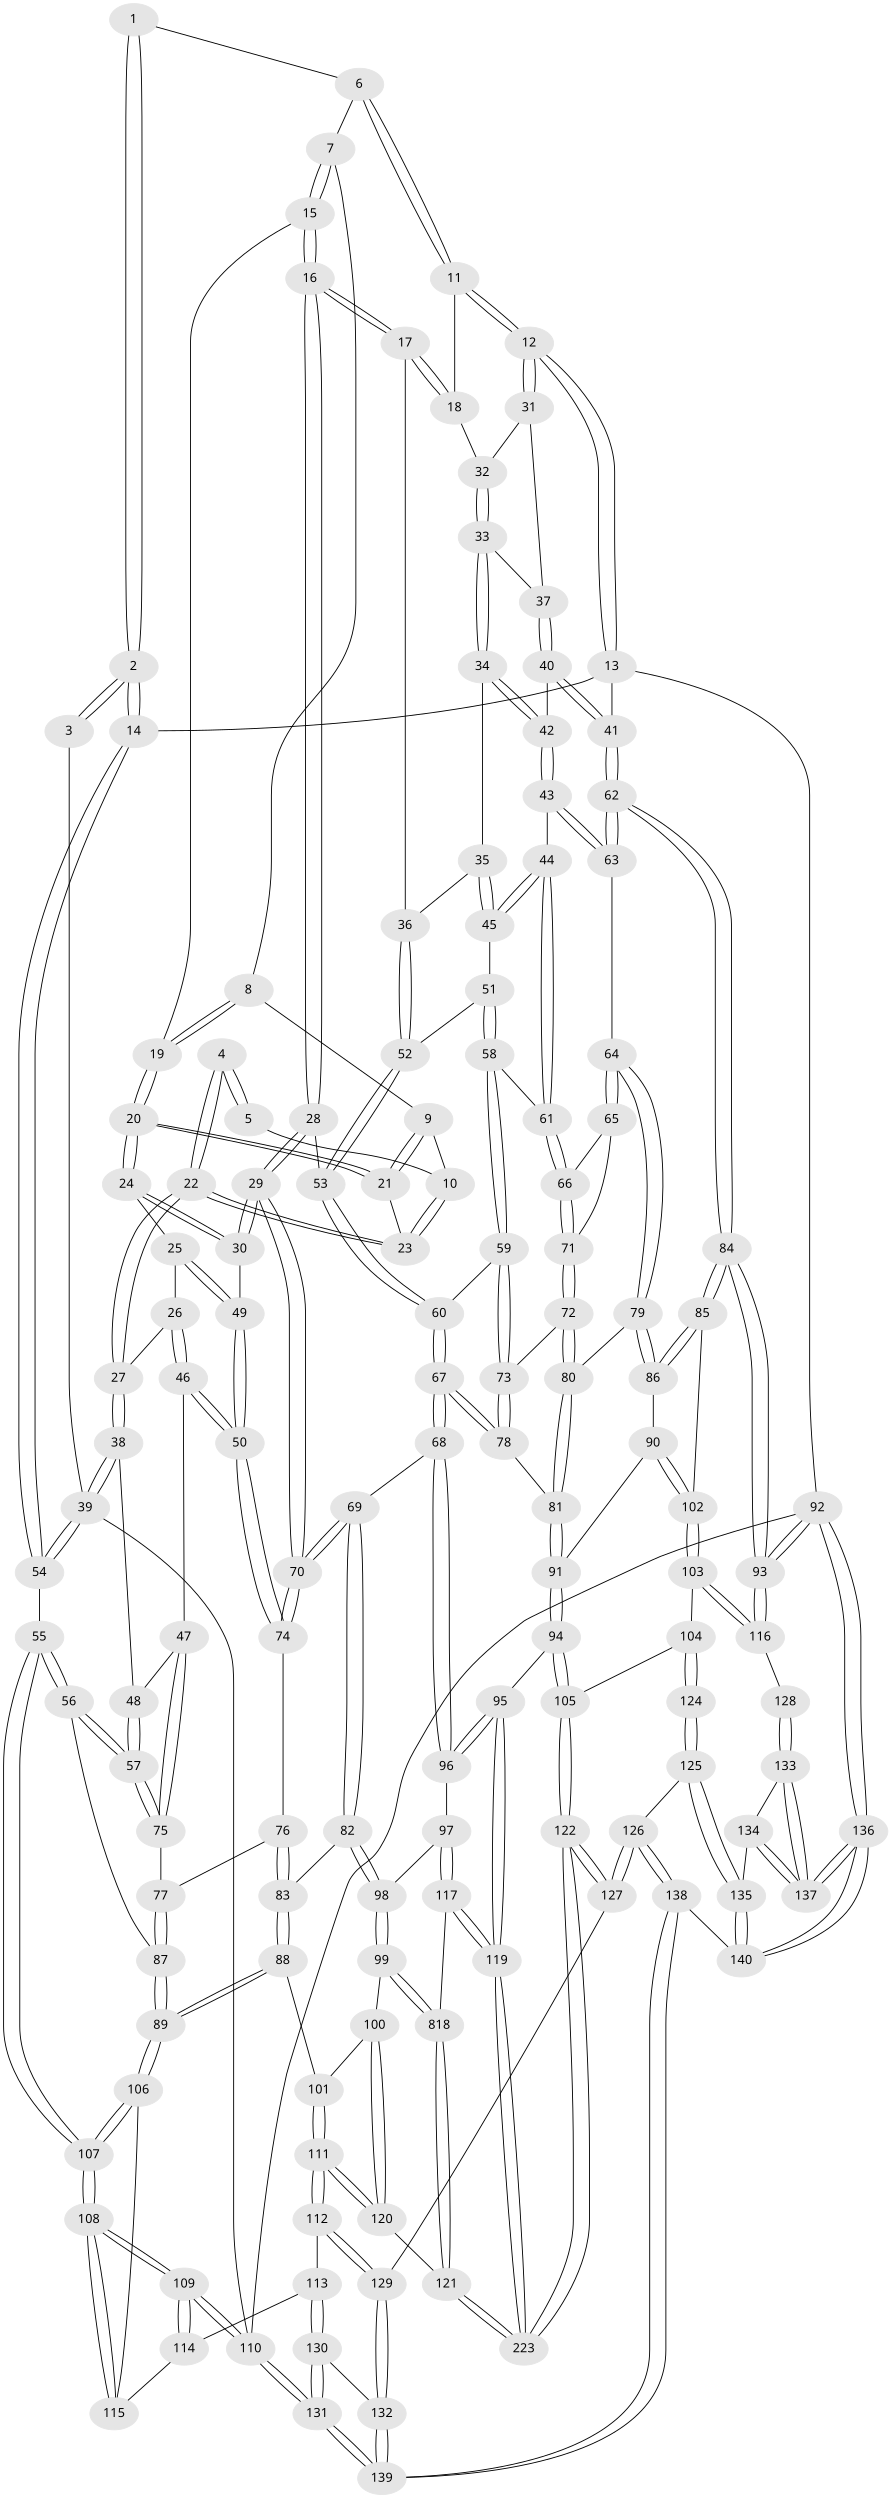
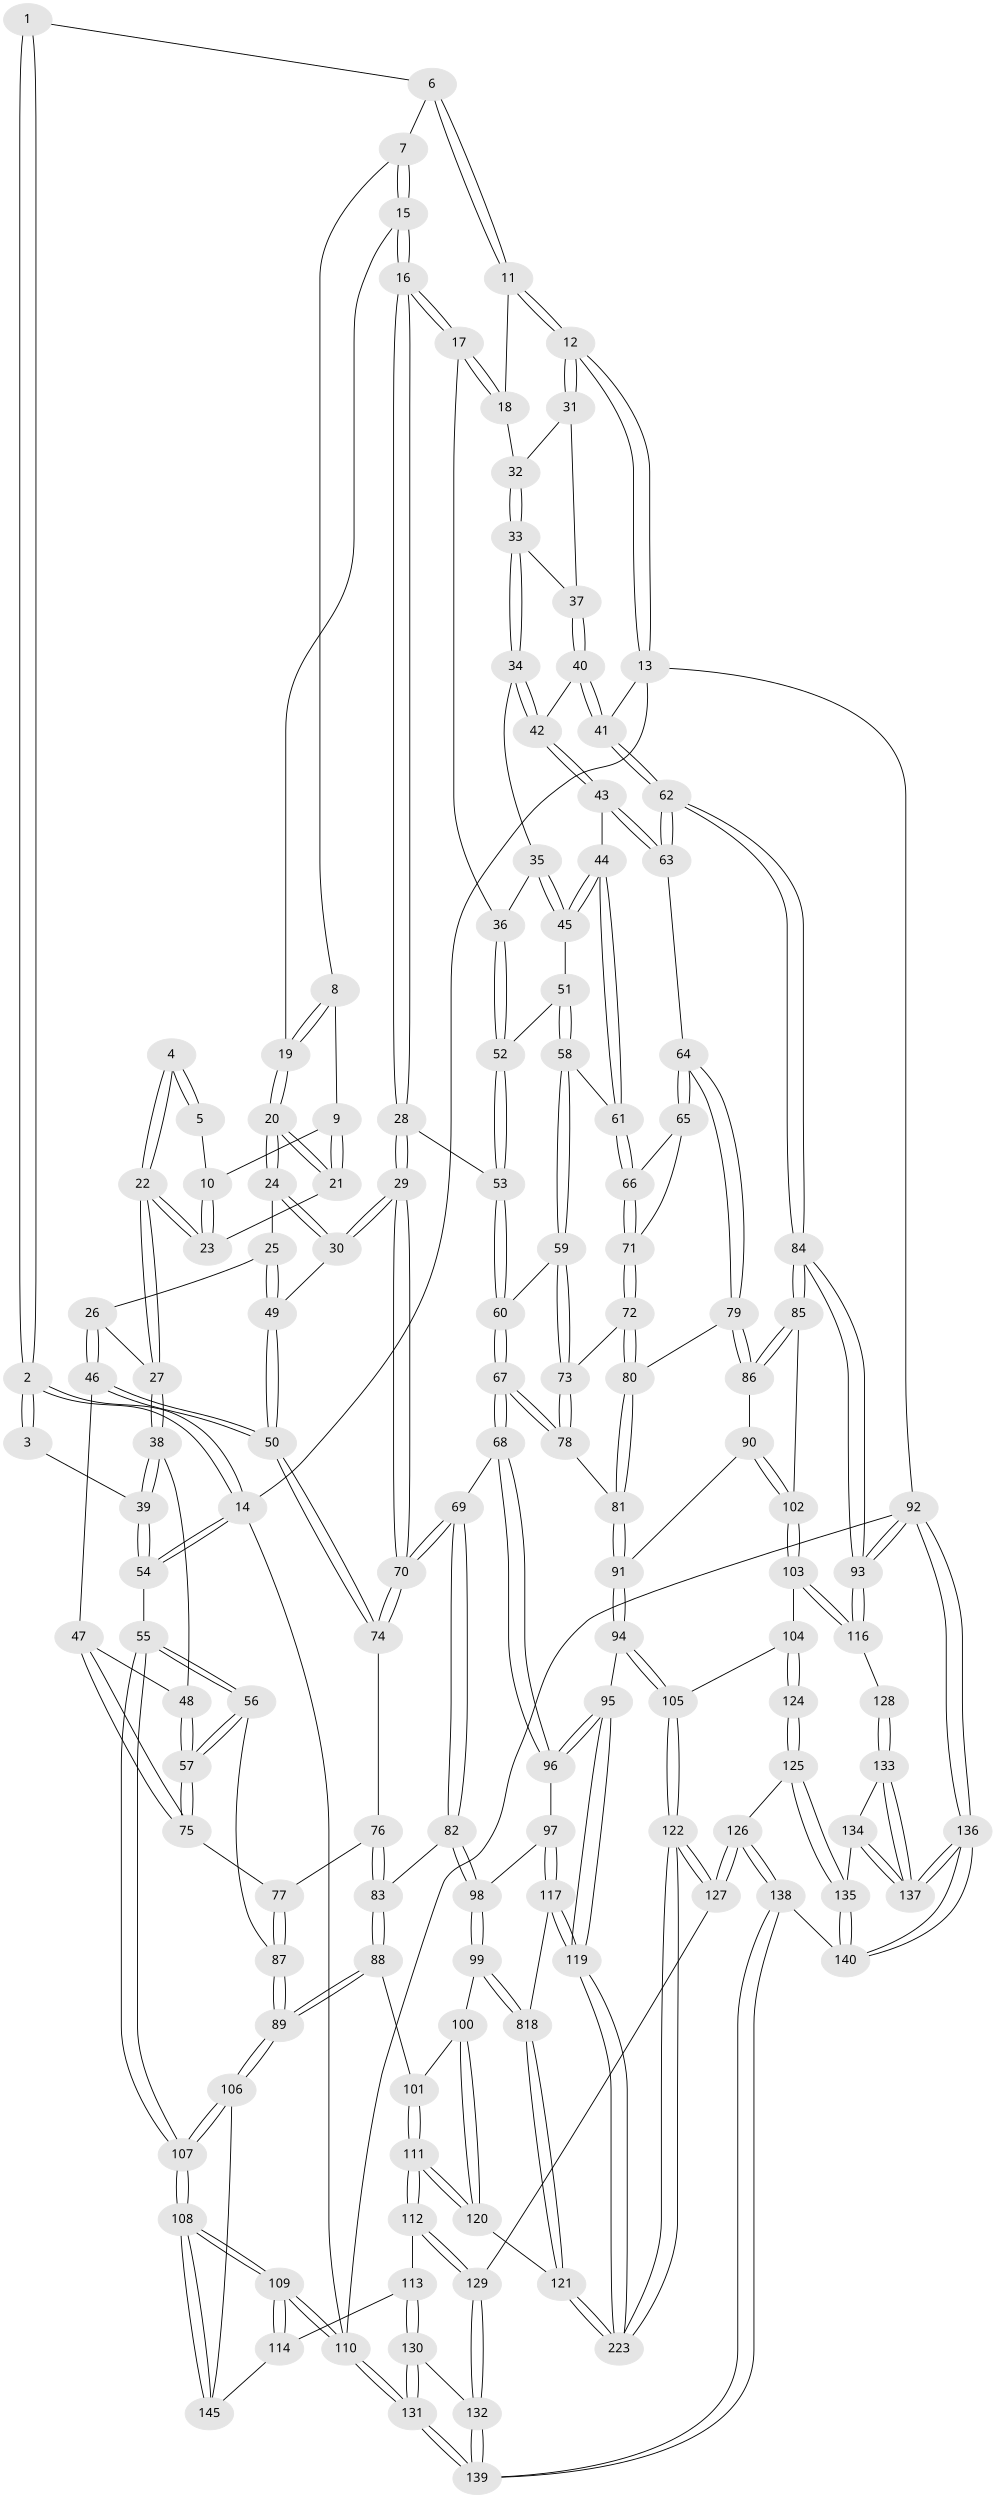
(234, 1899) -> (329, 1923)
(114, 2414) -> (209, 2414)
